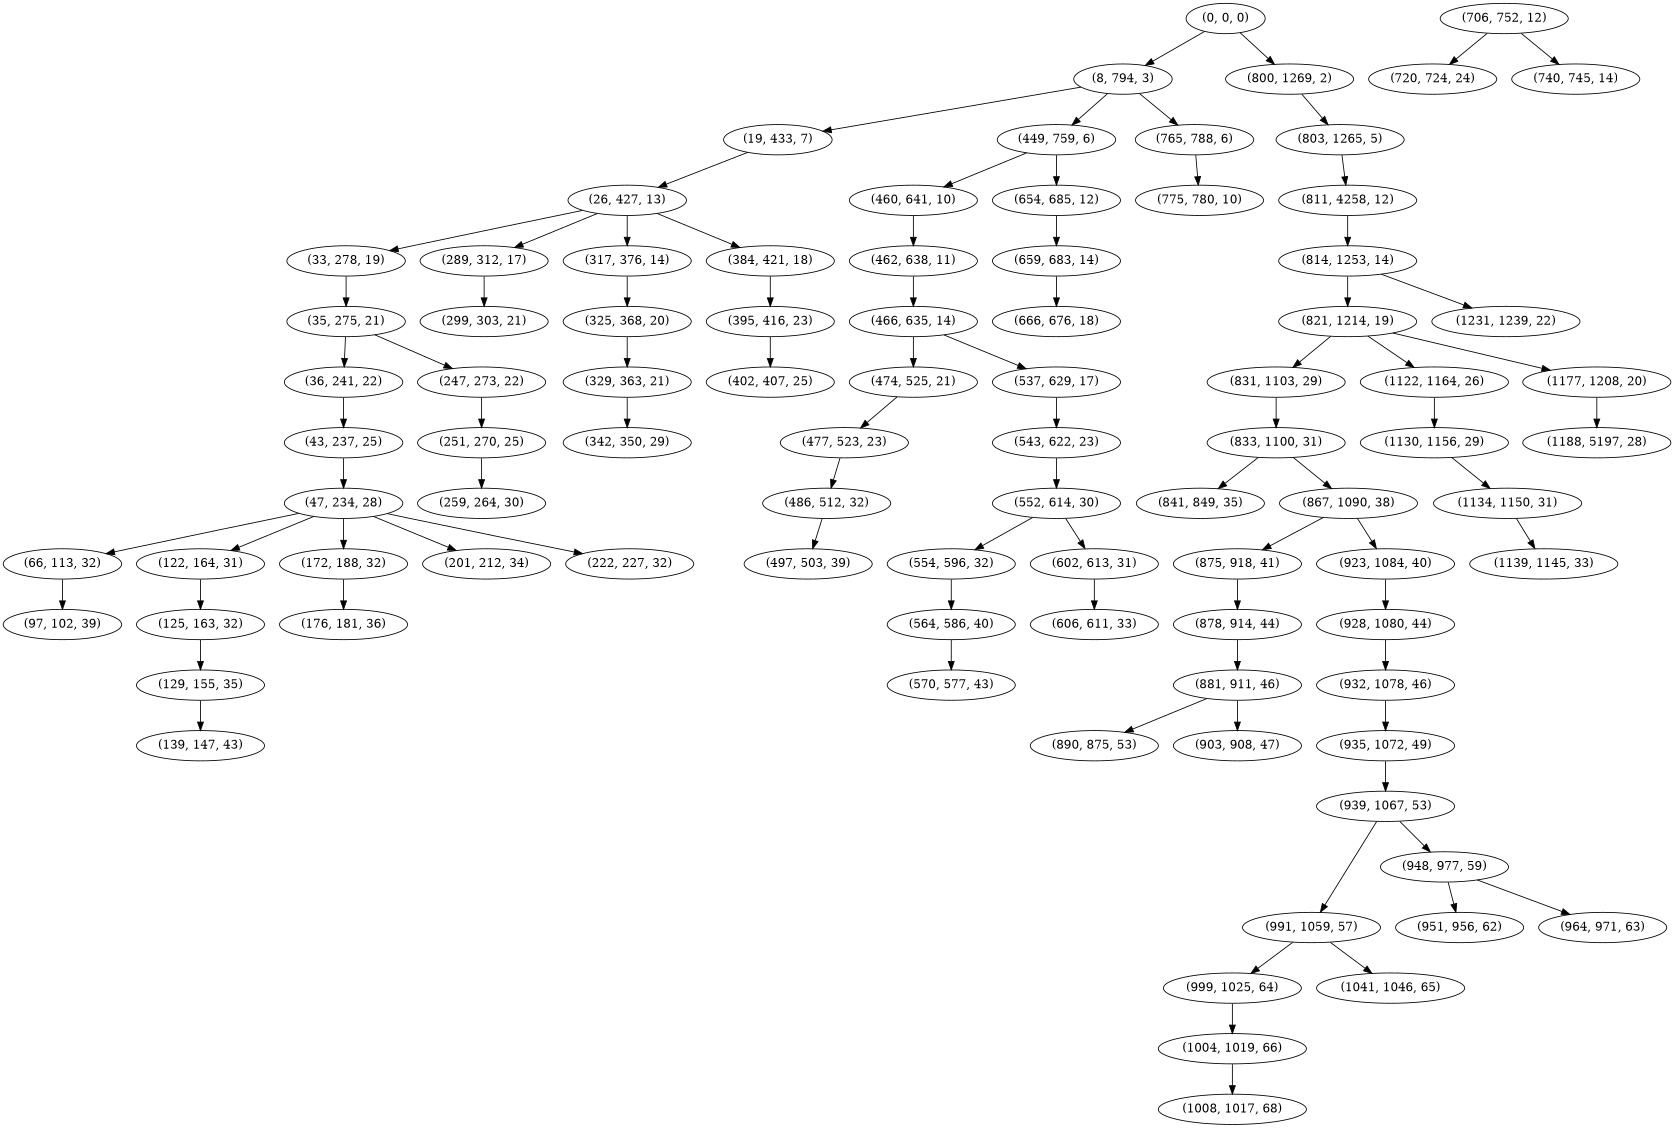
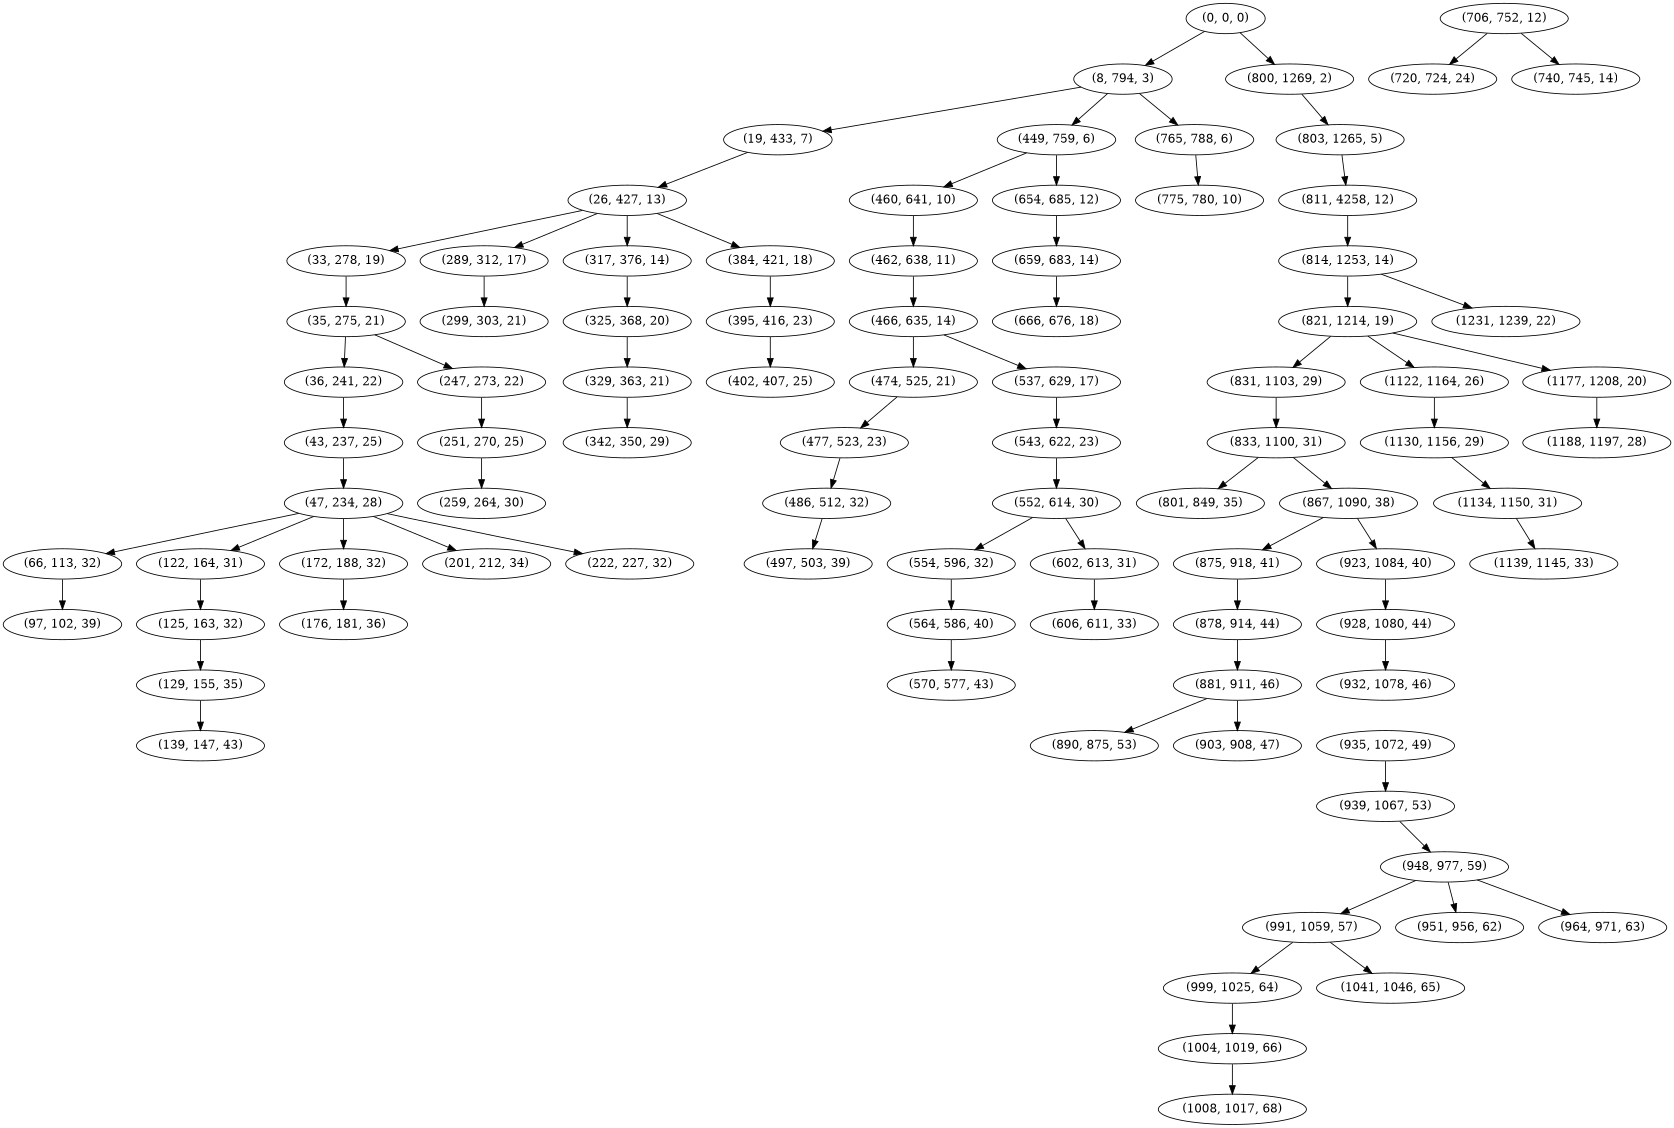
(1597, 443) -> (1597, 443)
(1200, 503) -> (1200, 503)
(1386, 711) -> none
(1351, 863) -> (1382, 895)
